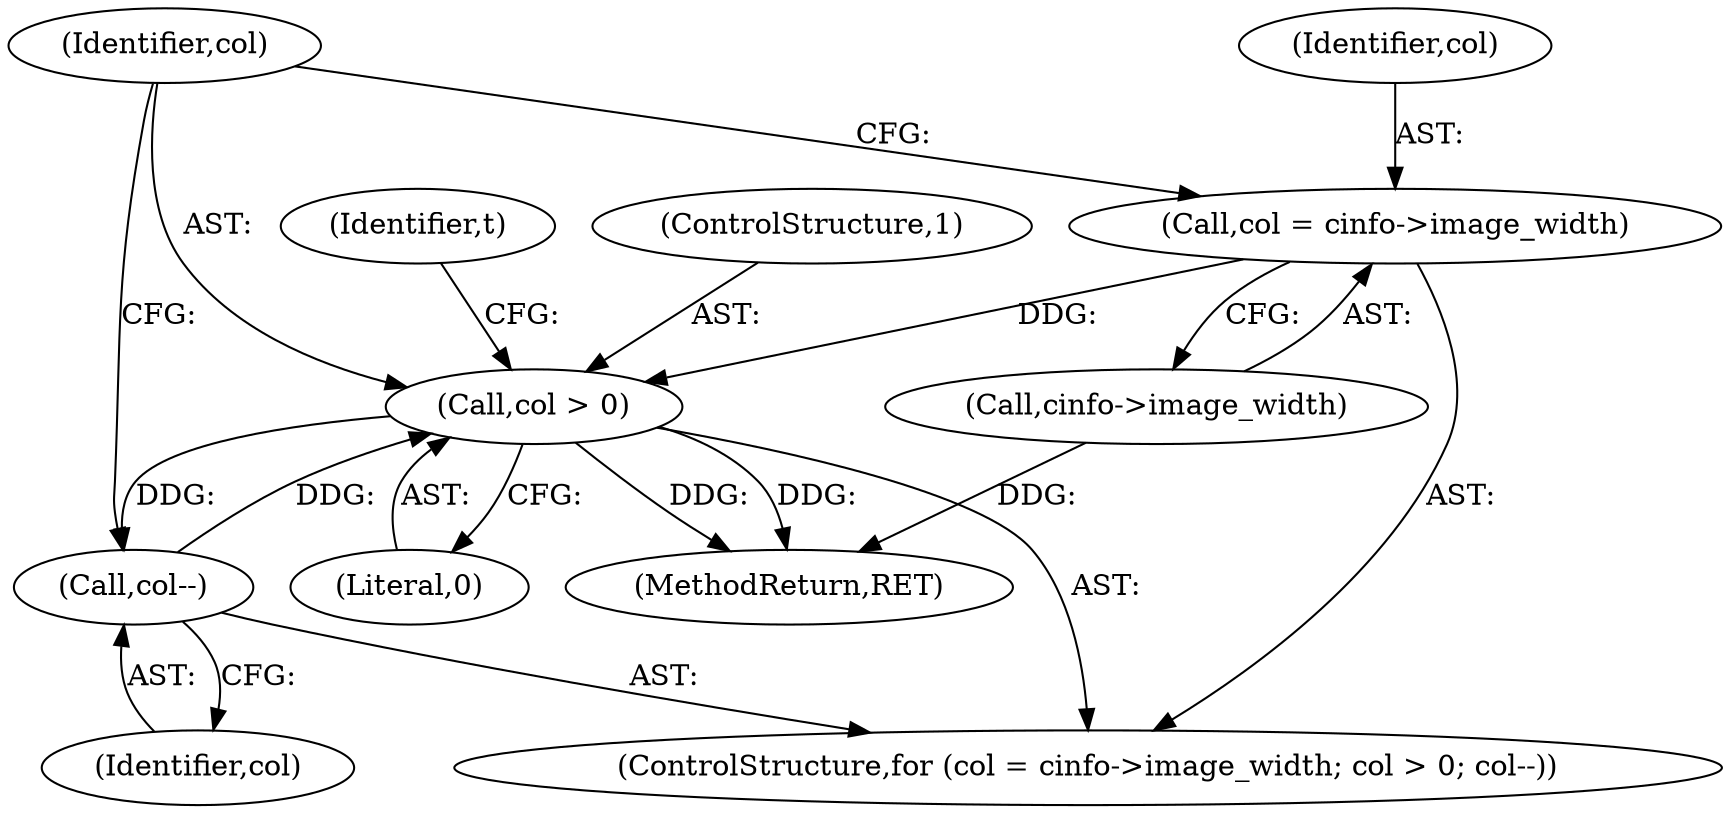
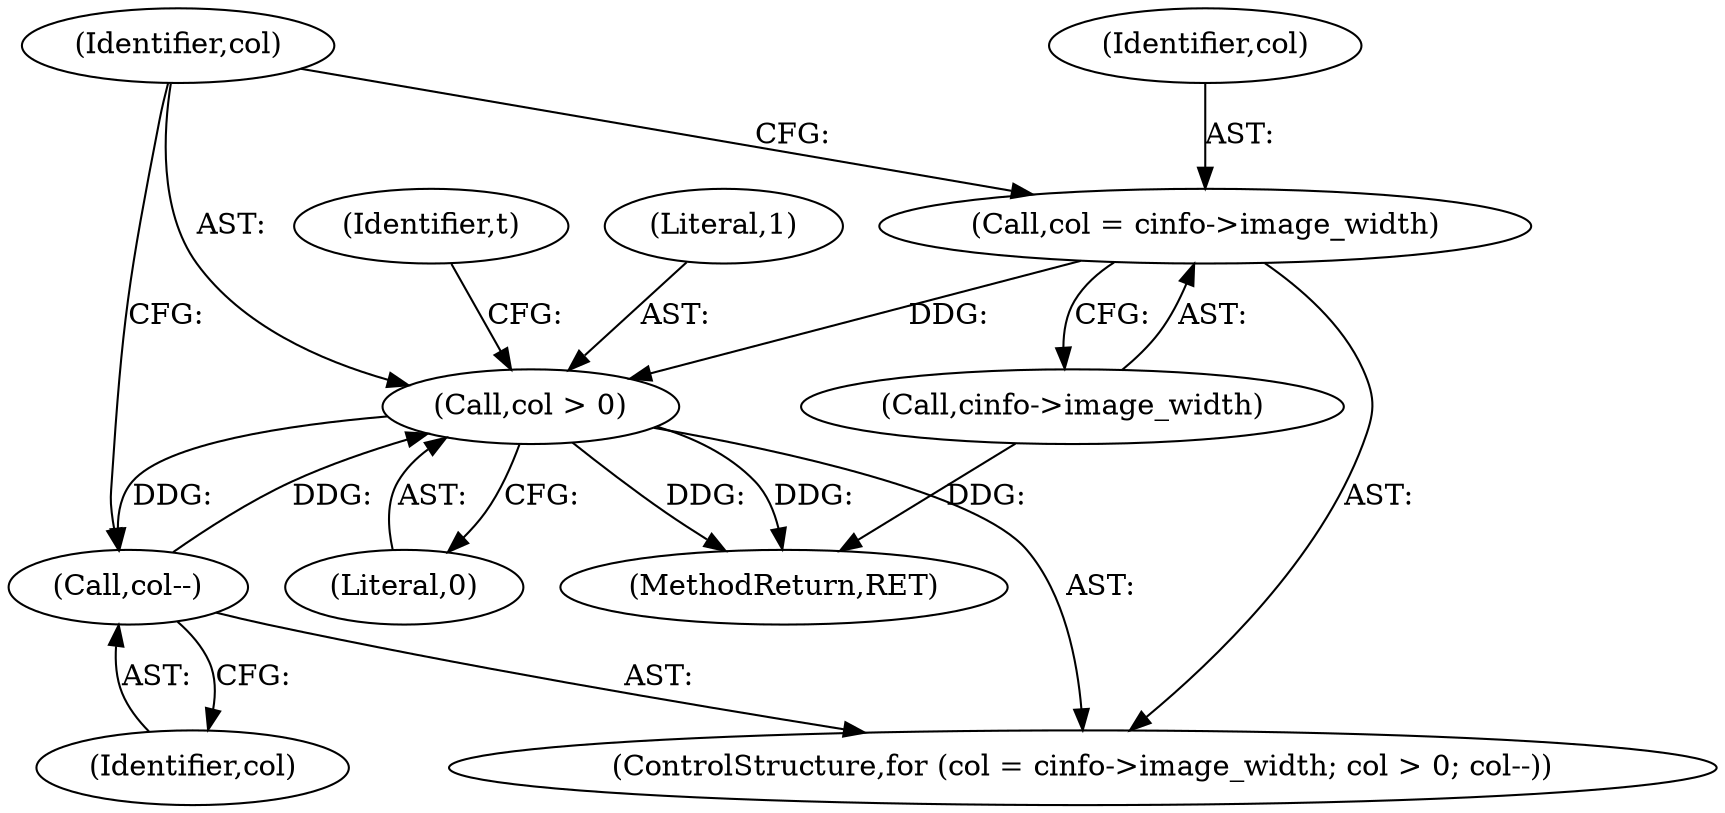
(812, 226) -> (724, 226)
